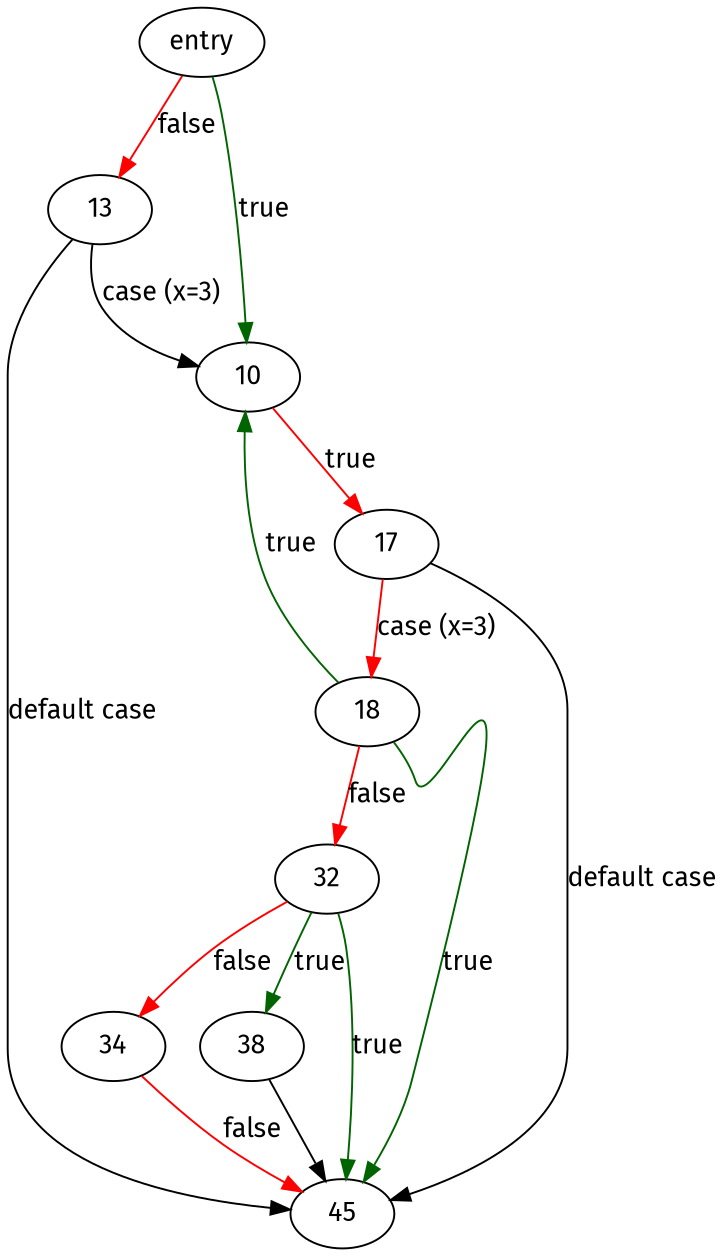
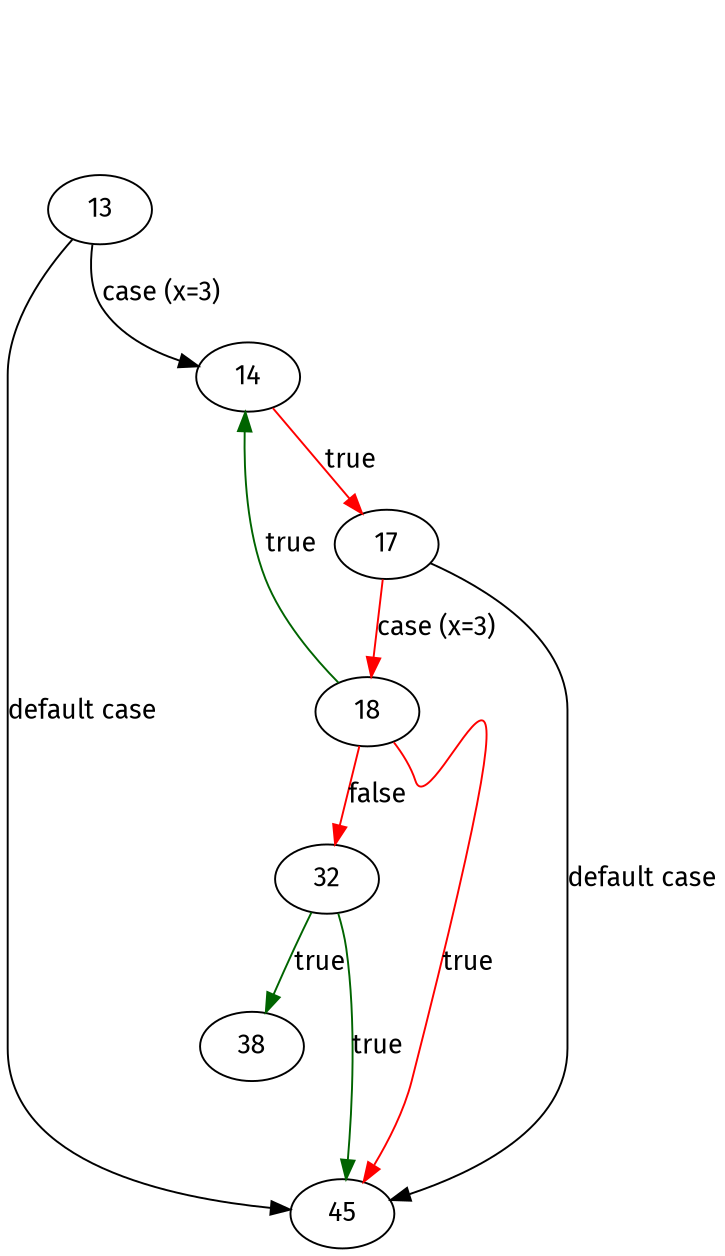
(202, 42) -> none
(248, 377) -> (248, 377)
(461, 878) -> (461, 878)
(113, 1046) -> none
(293, 1122) -> none
